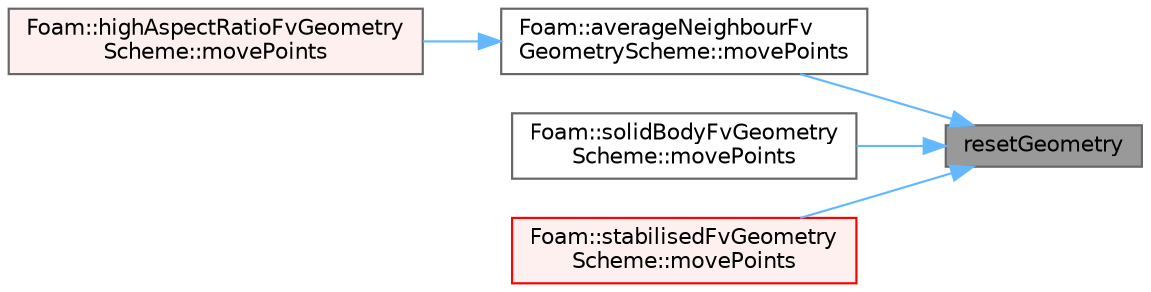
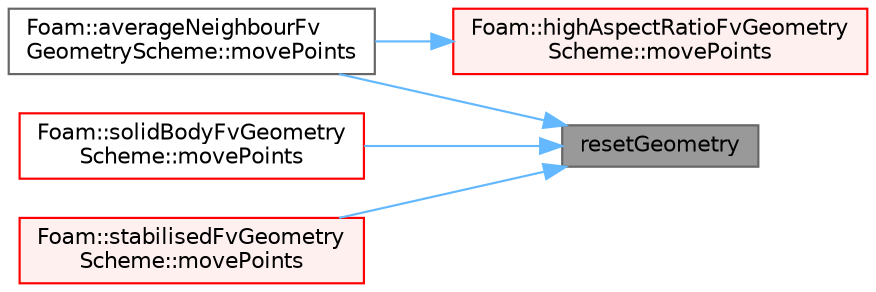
(216, 41) -> (660, 41)
(451, 41) -> (403, 41)
(684, 146) -> (192, 146)
